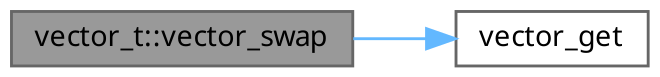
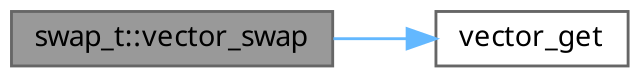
(182, 39) -> (172, 39)
